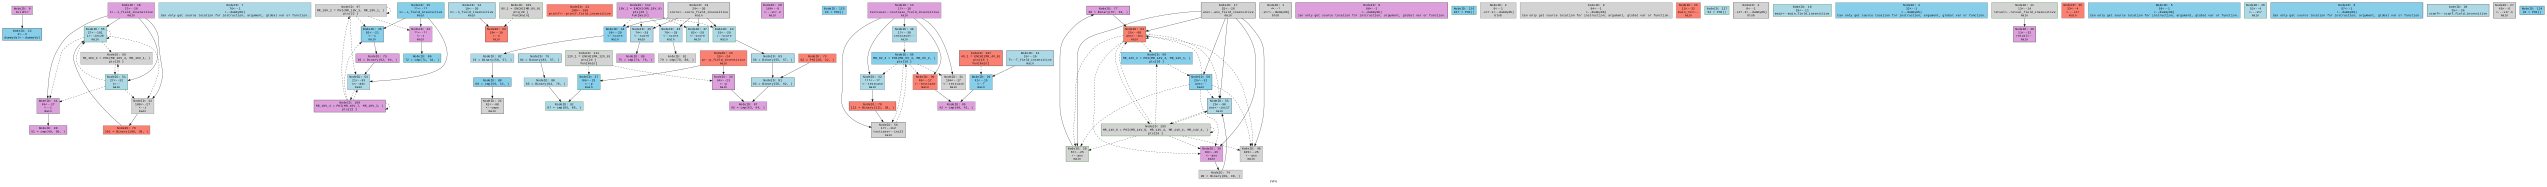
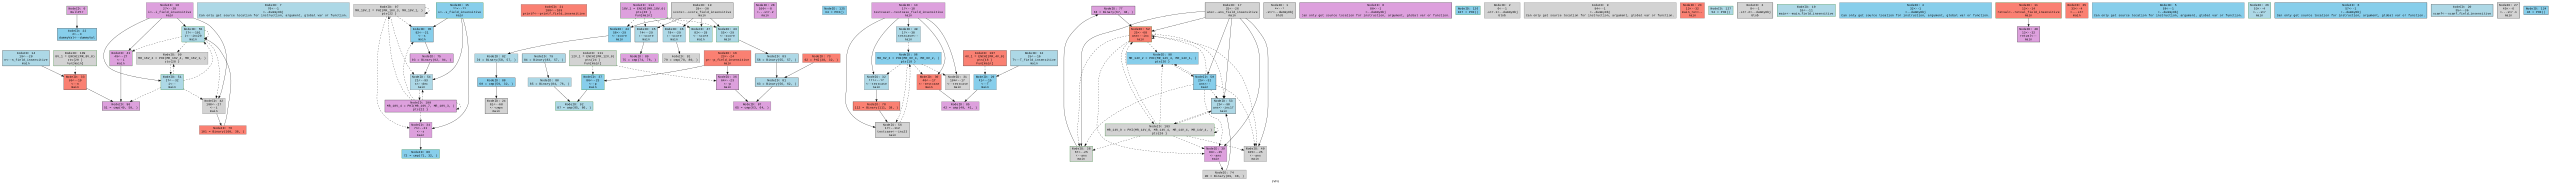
(2025, 10) -> (2029, 10)
none -> (1185, 70)
(83, 94) -> (146, 94)
none -> (99, 94)
none -> (421, 116)
